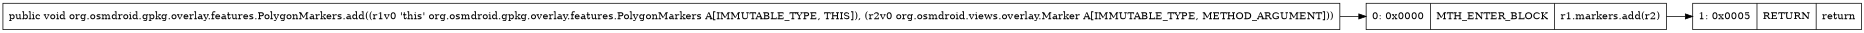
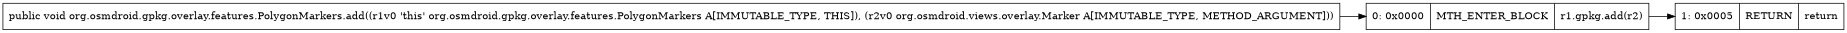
(1611, 16) -> (1602, 16)
